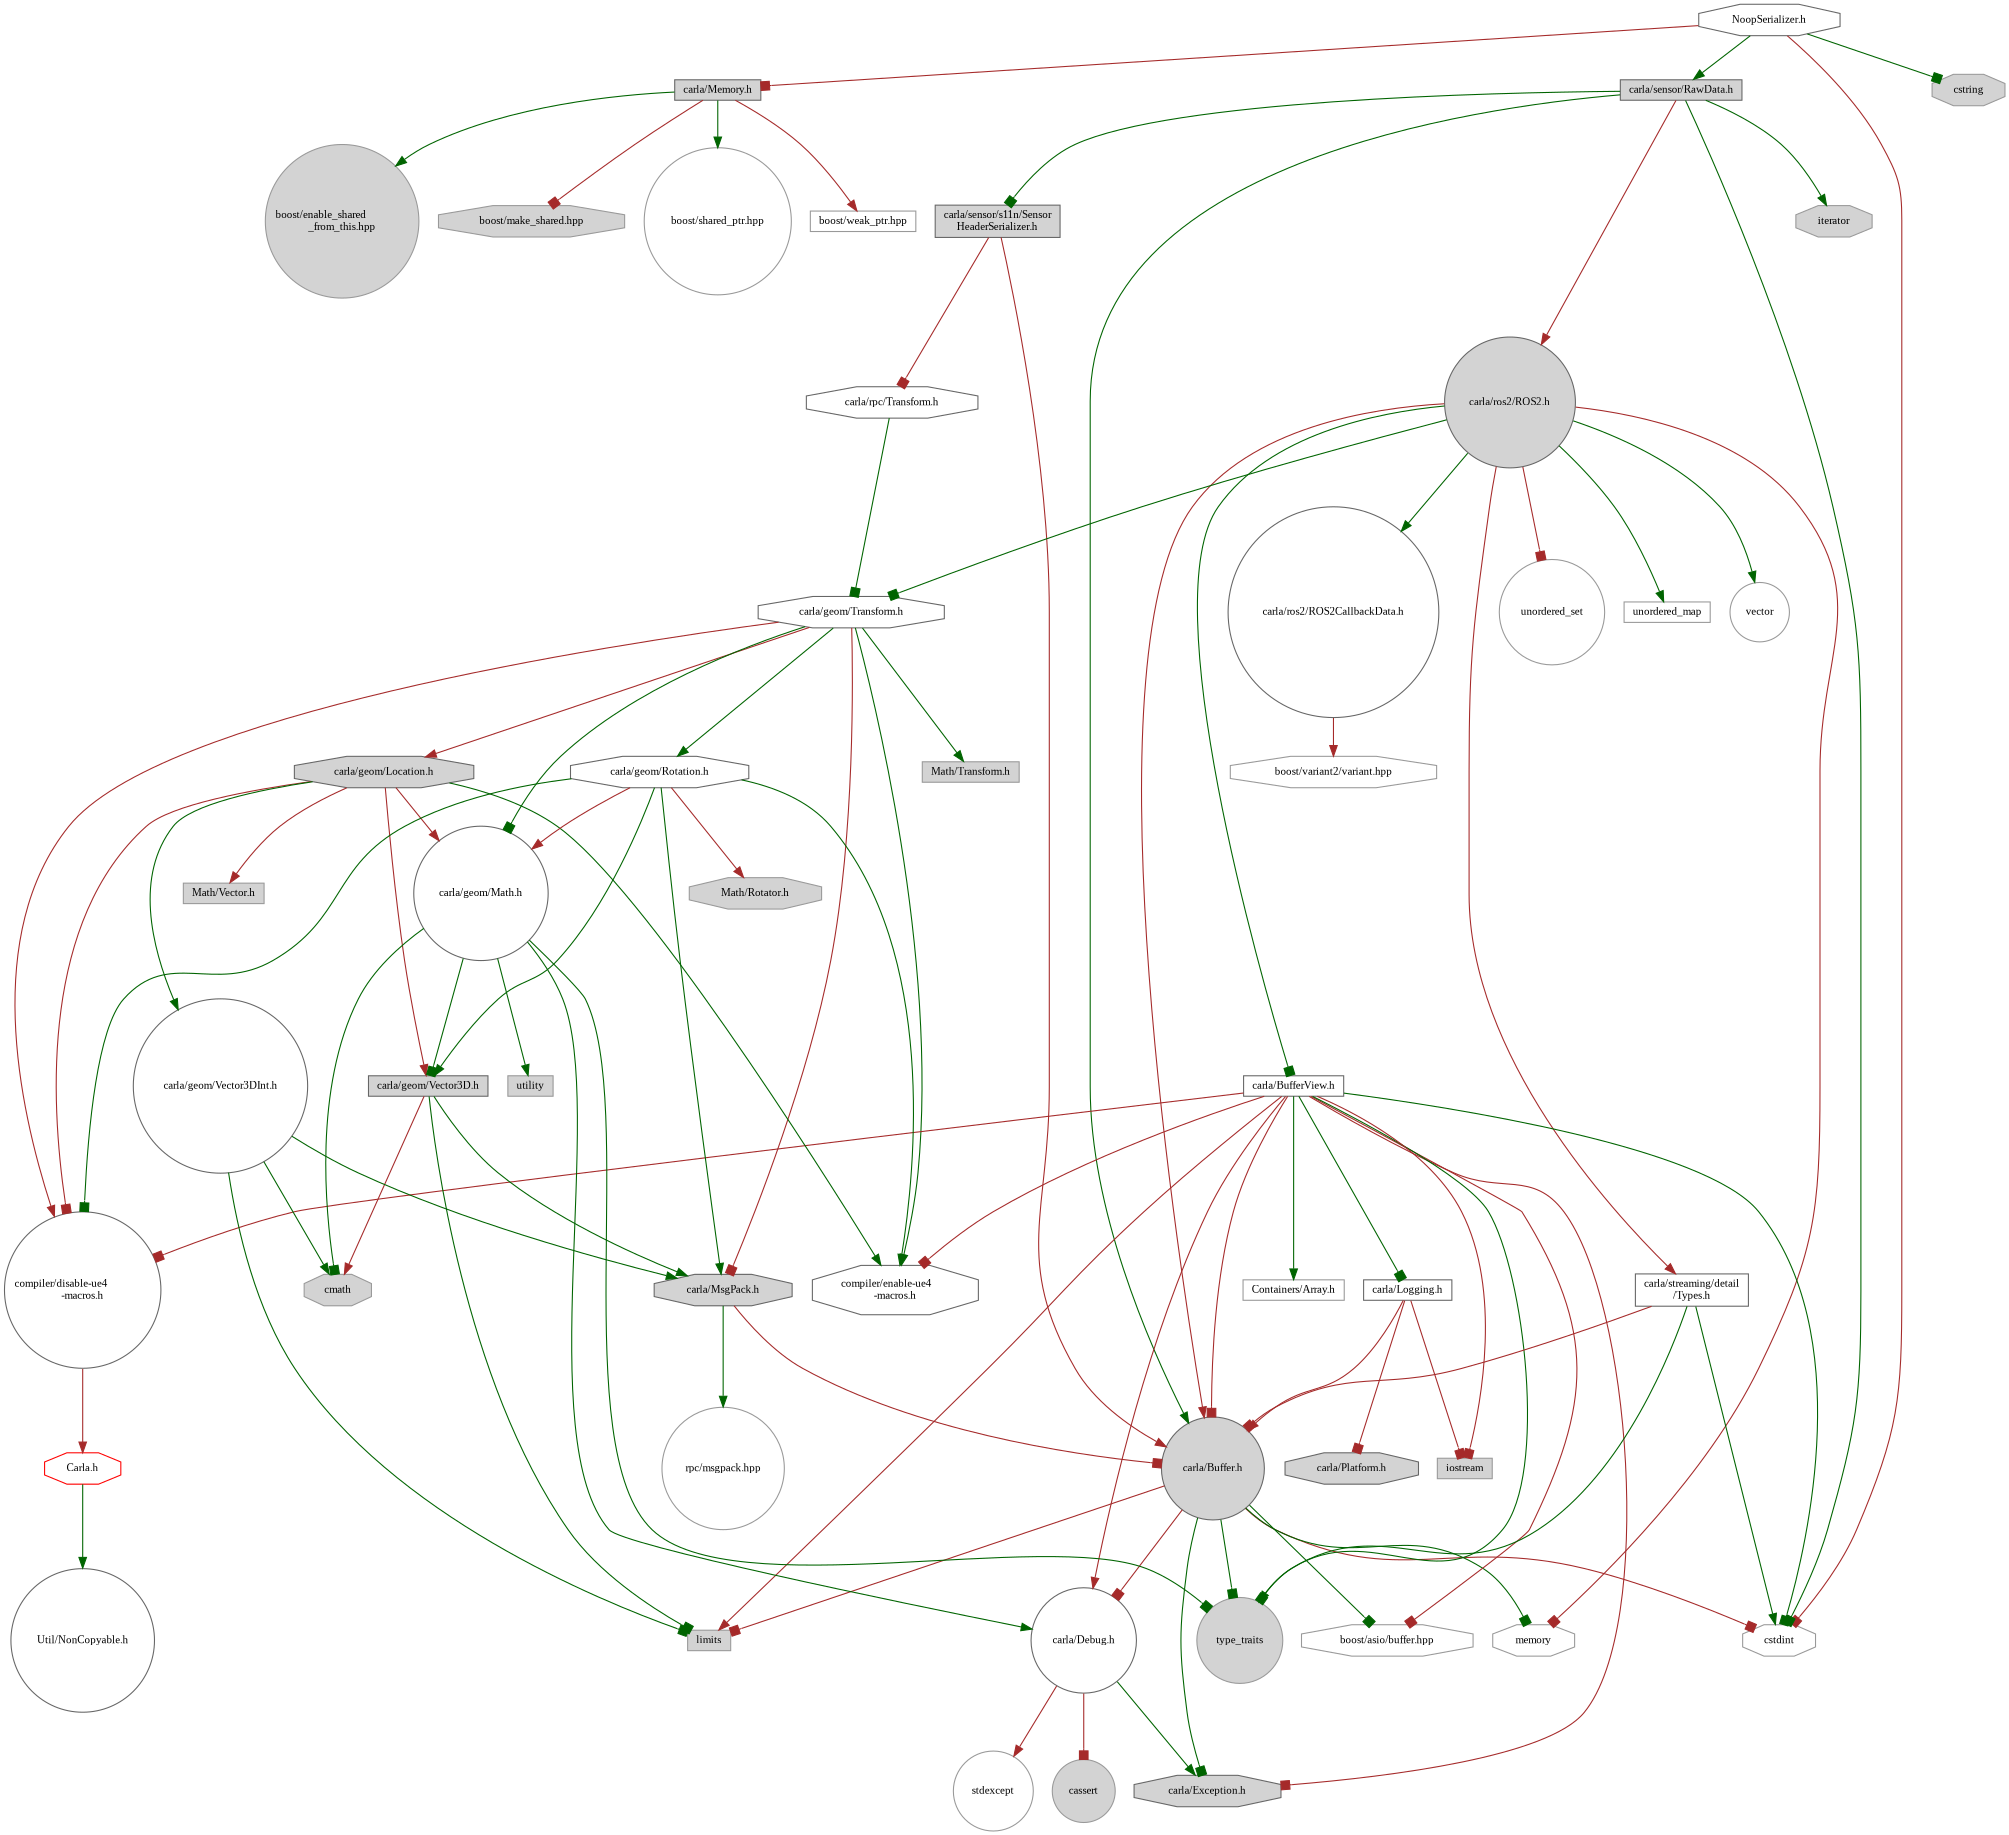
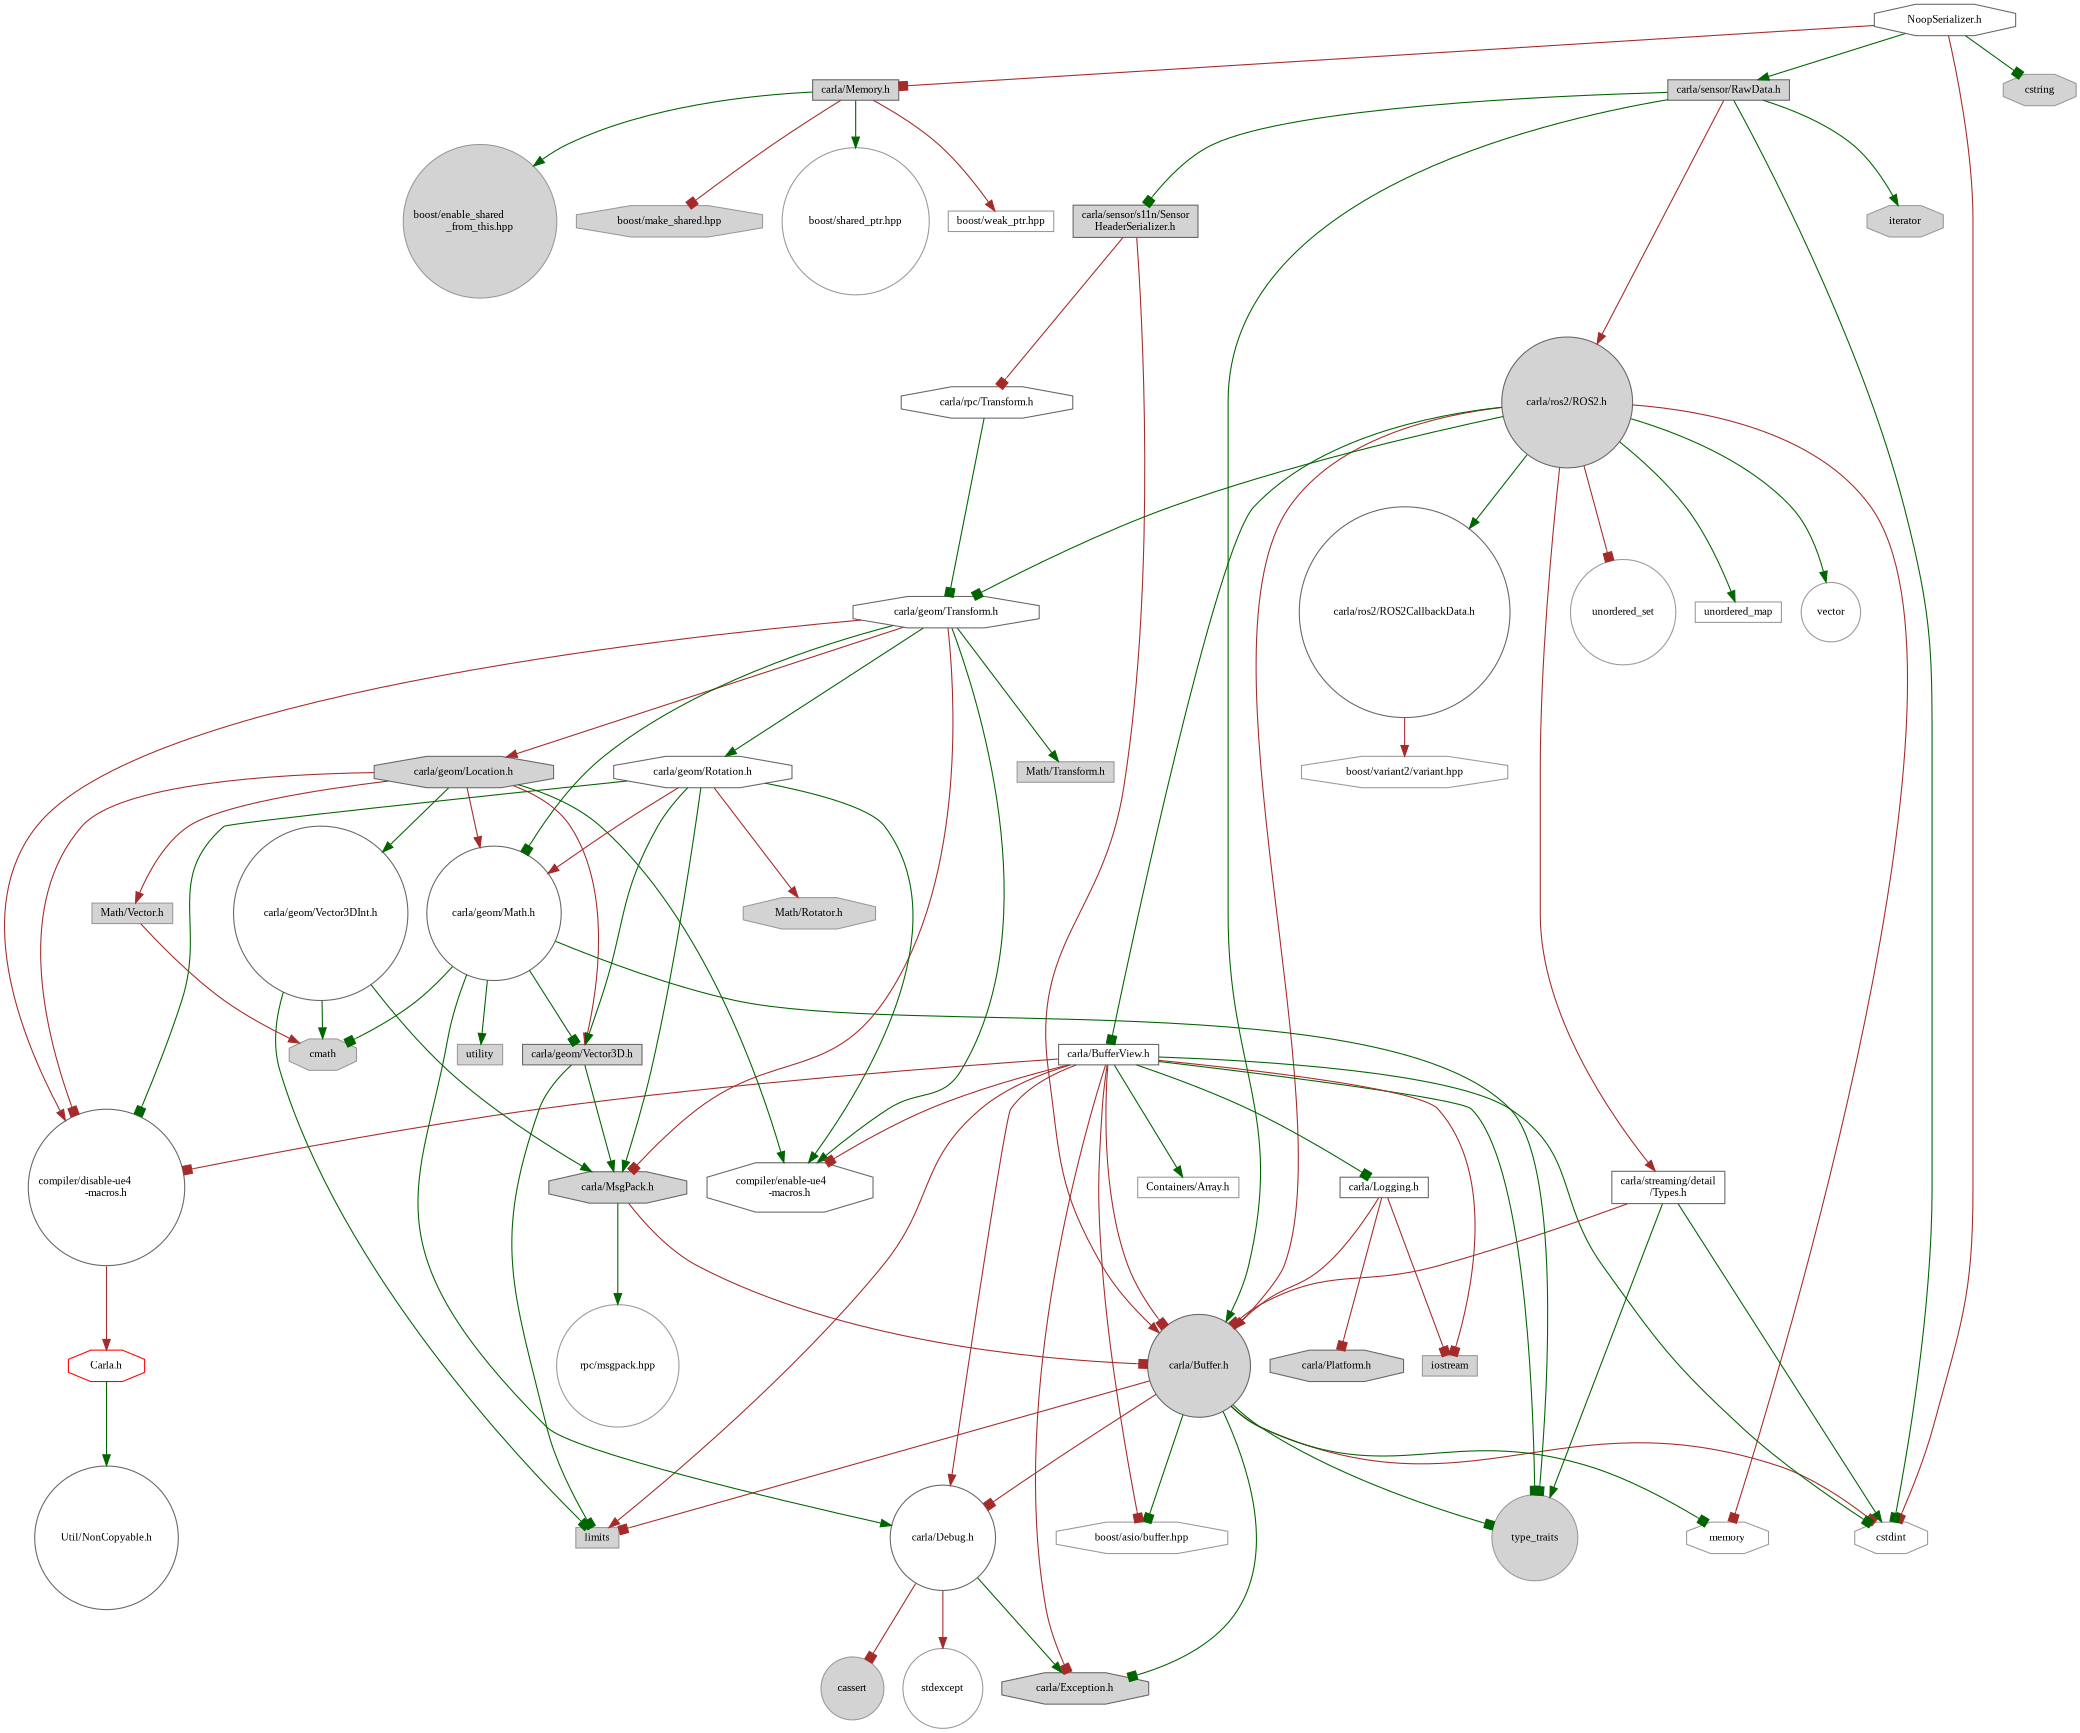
(388, 1176) -> (209, 989)
